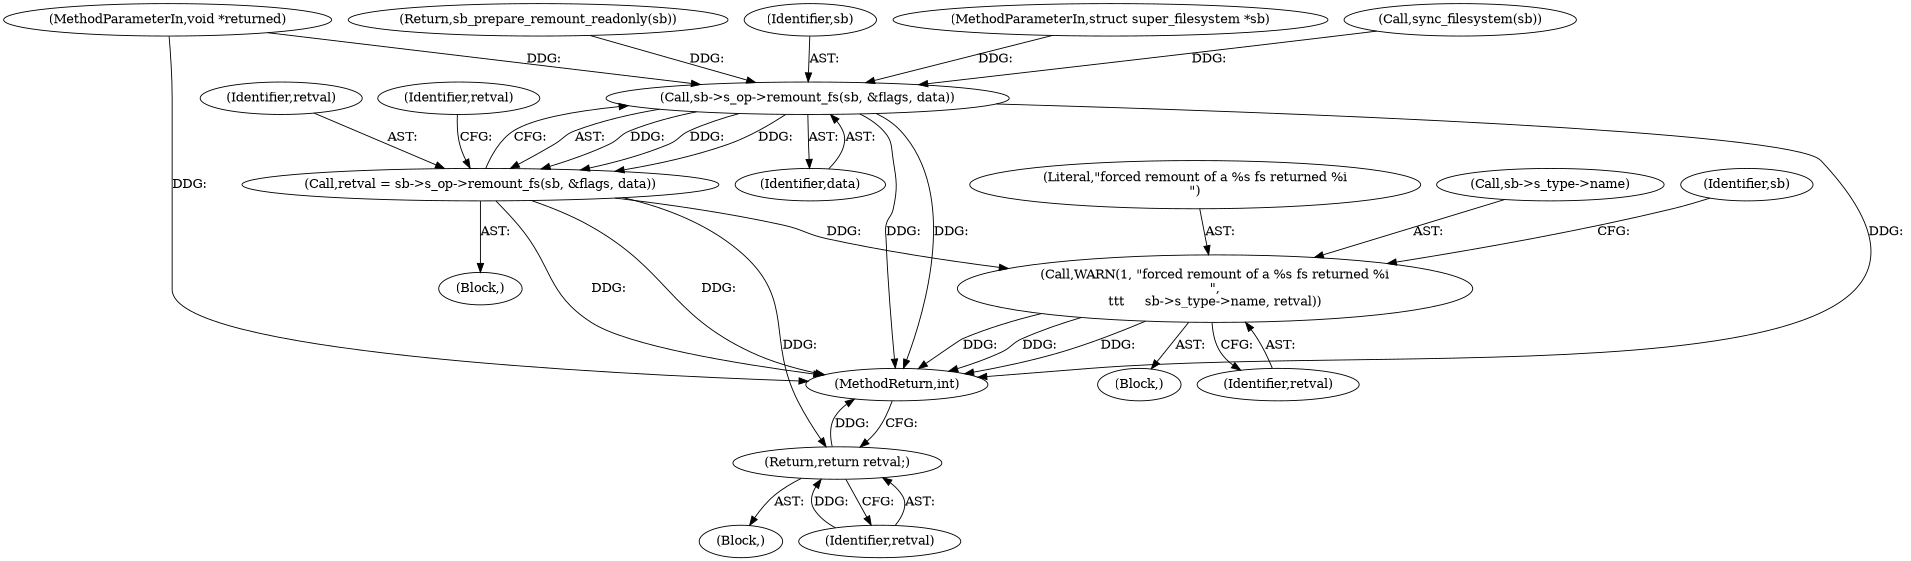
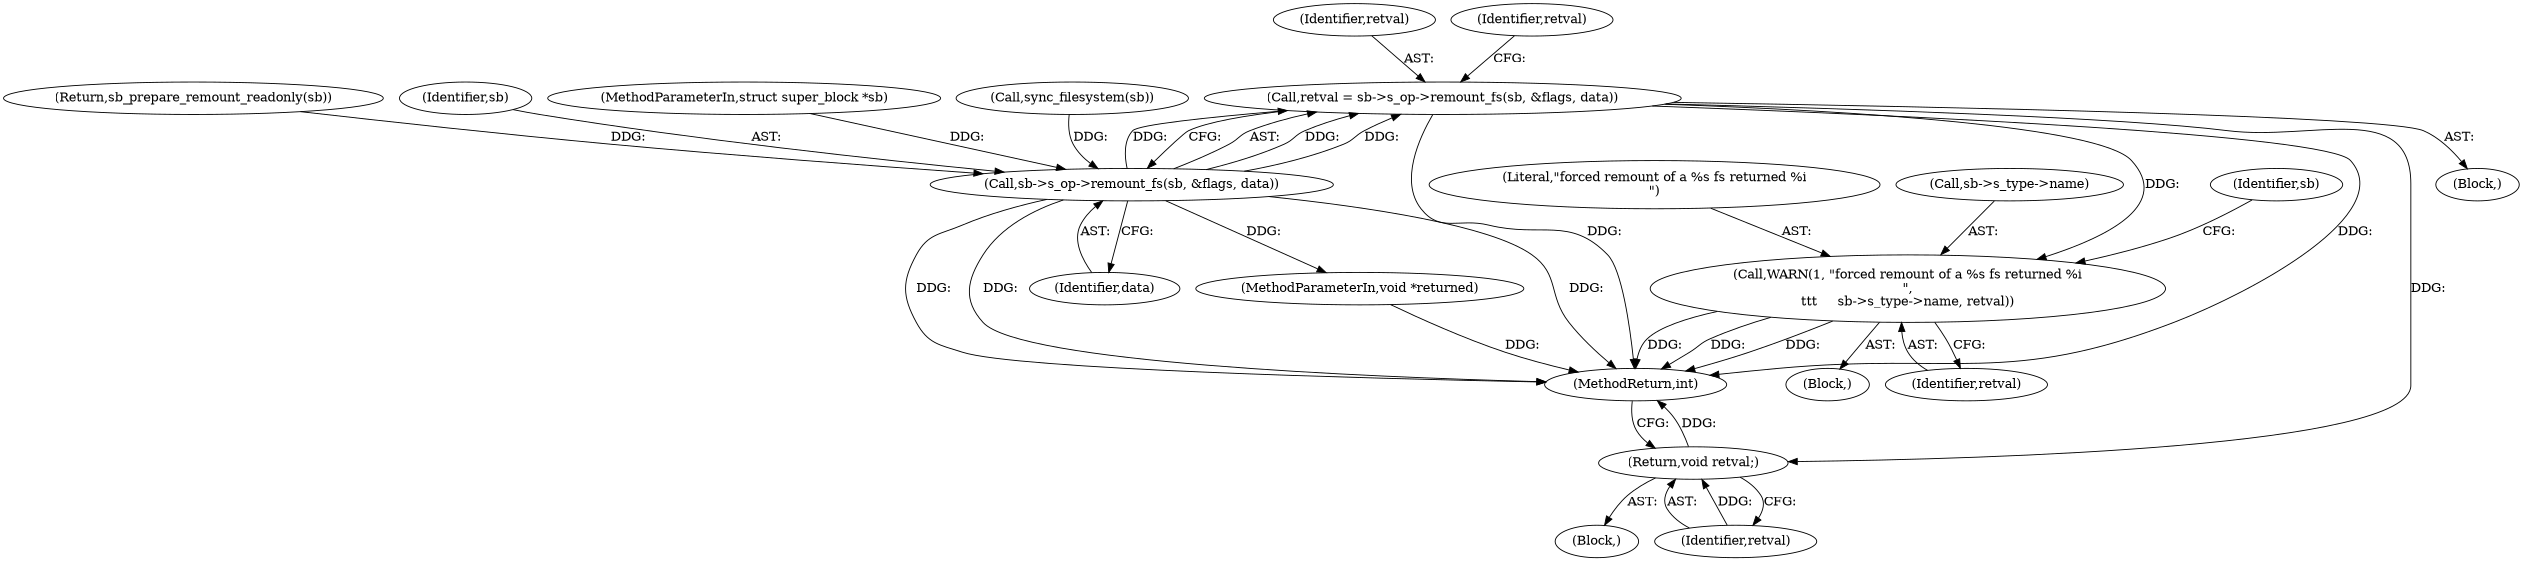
(1111, 20) -> (744, 98)
(480, 58) -> (1242, 235)
(826, 137) -> (1139, 232)
(837, 463) -> (1693, 463)
